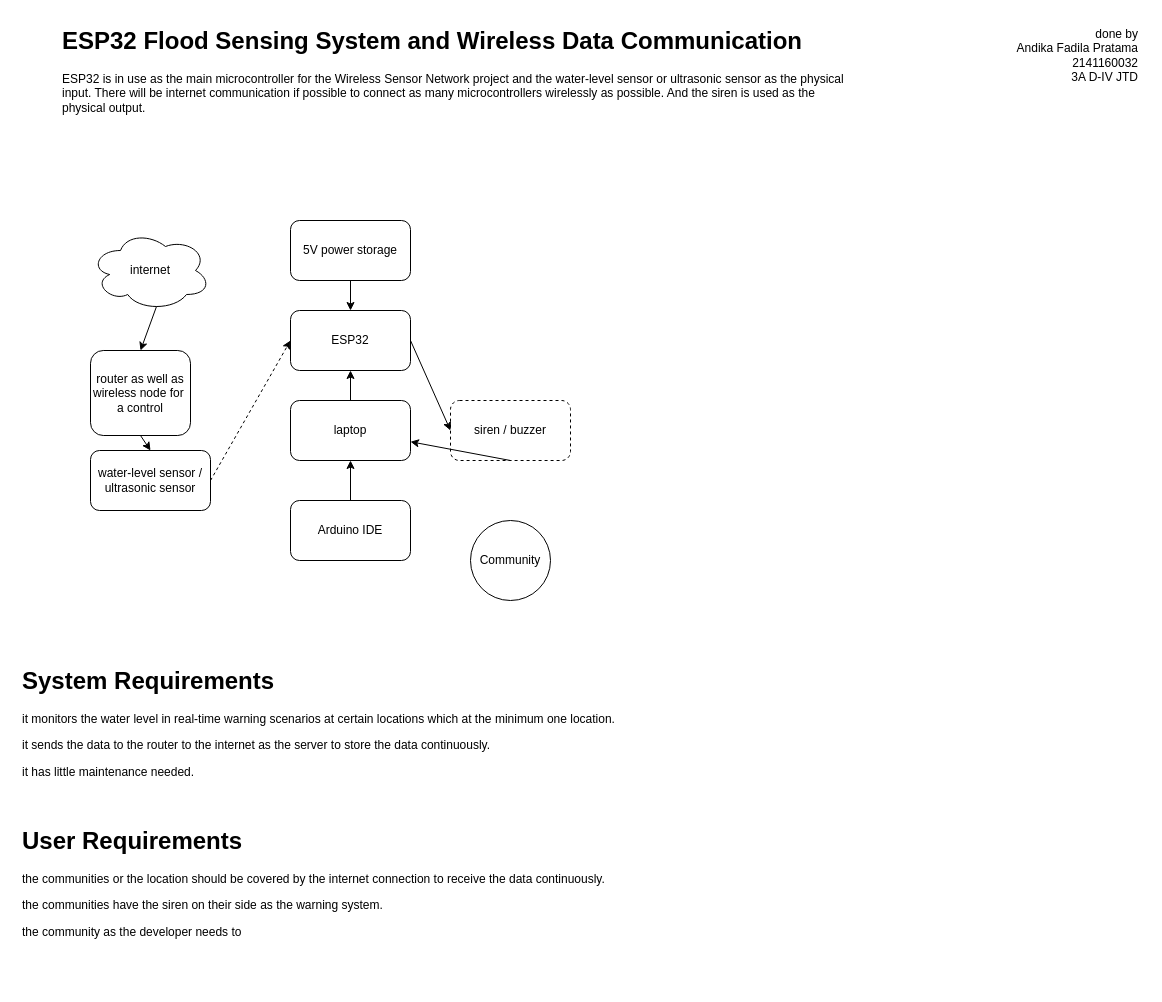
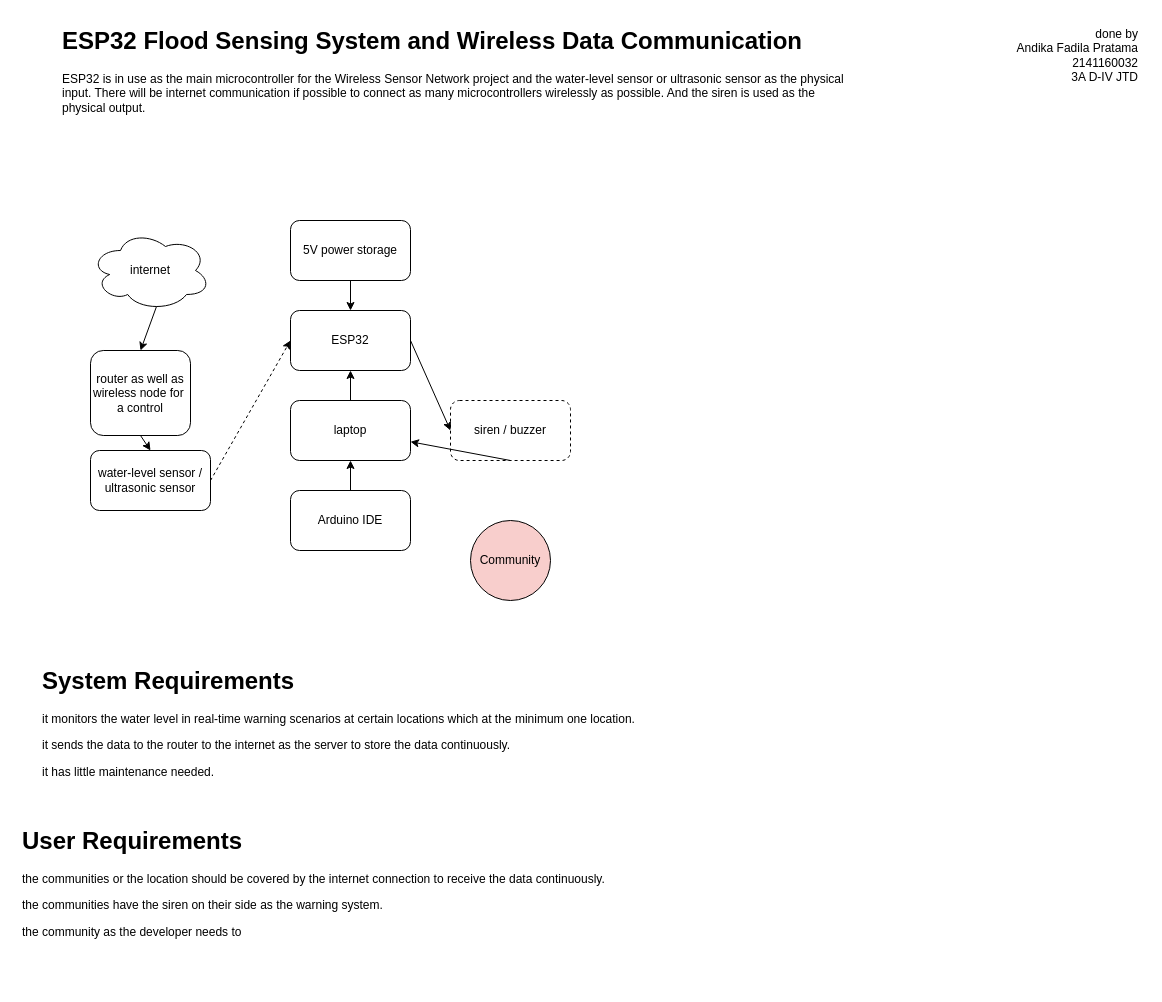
(351, 531) -> (351, 521)
(511, 561) -> (511, 561)
(401, 721) -> (421, 721)
